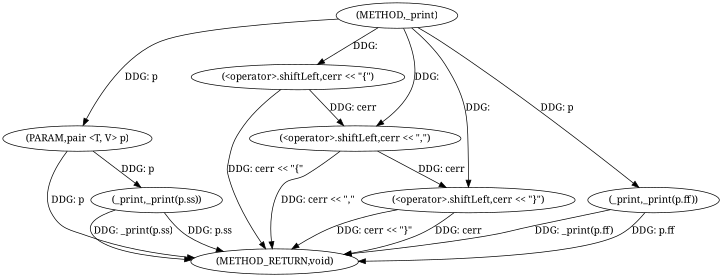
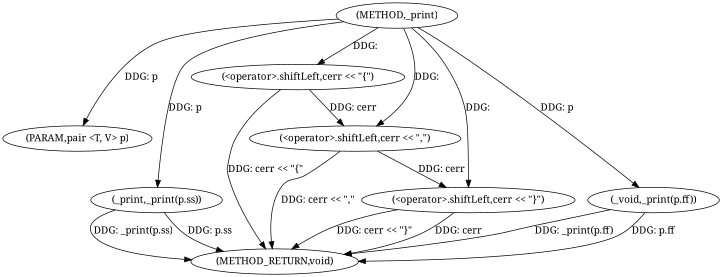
(114, 167) -> (204, 52)
(654, 200) -> (654, 200)
(83, 234) -> none
